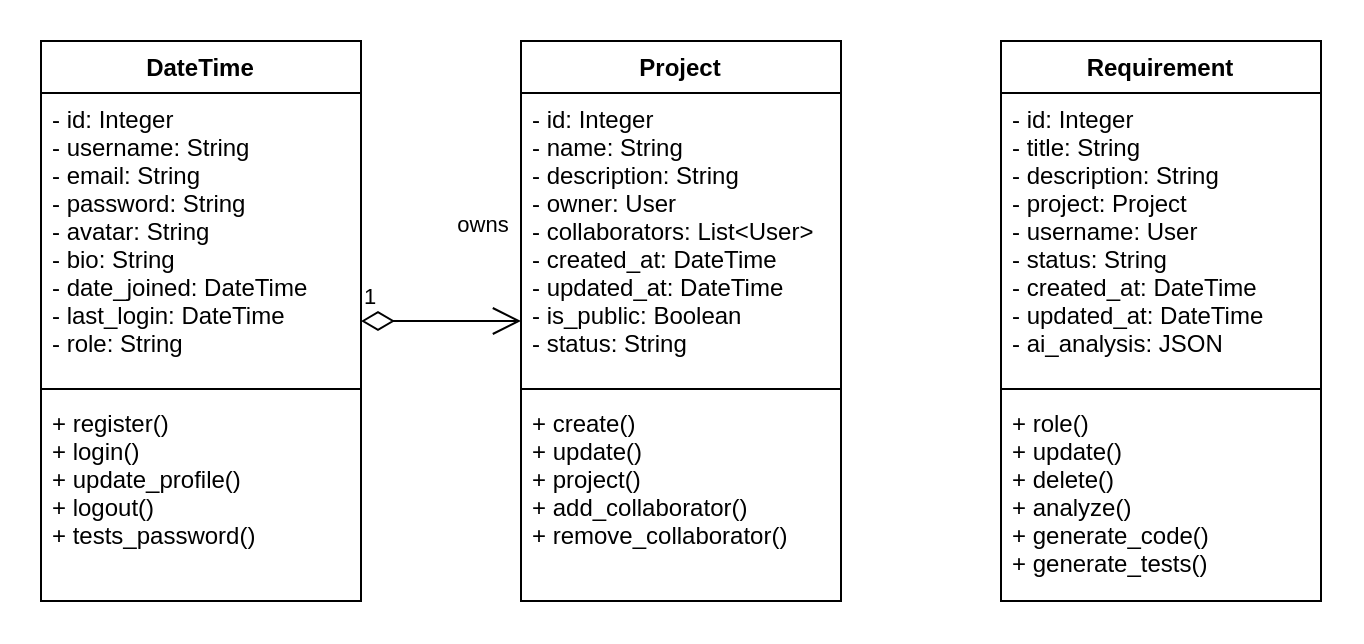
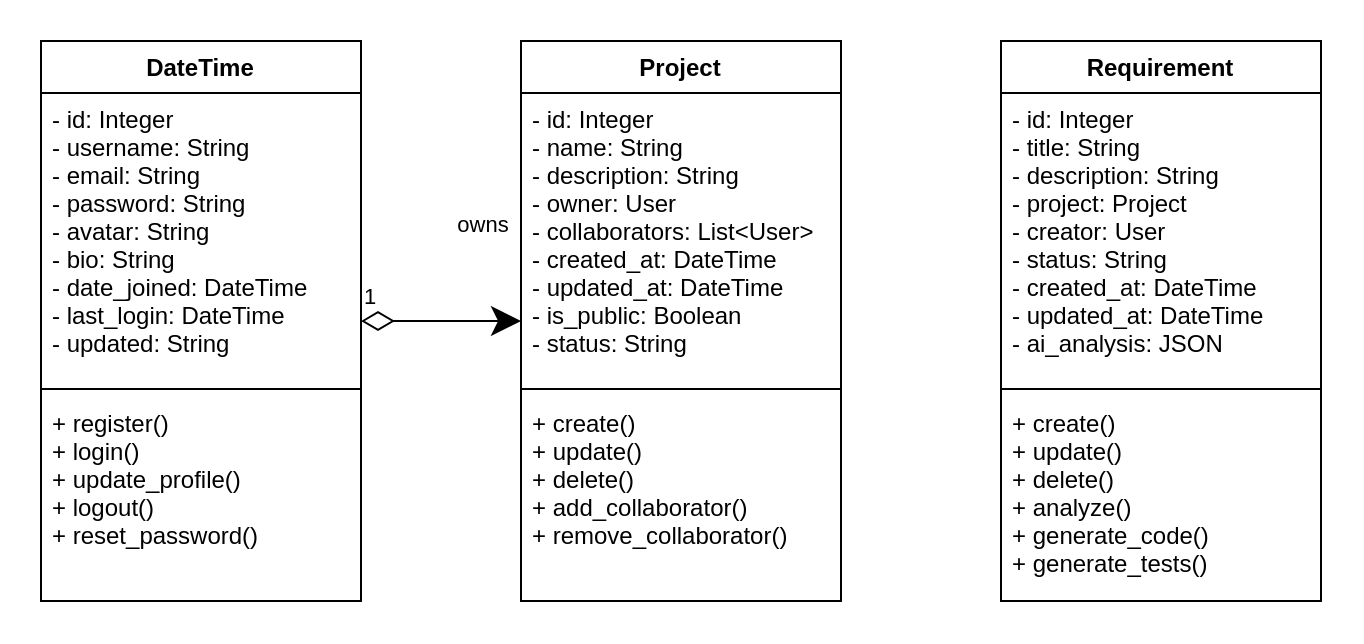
(127, 120) -> (127, 120)
(1087, 120) -> (1087, 120)
(504, 321) -> (497, 321)
(126, 424) -> (126, 424)
(596, 424) -> (596, 424)
(1060, 424) -> (1076, 424)
